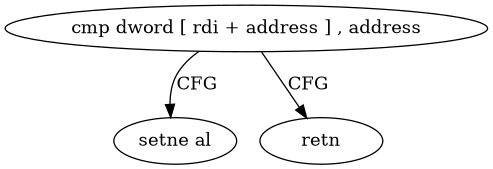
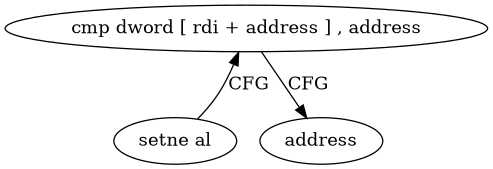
(177, 74) -> (218, 93)
(321, 141) -> (321, 141)
